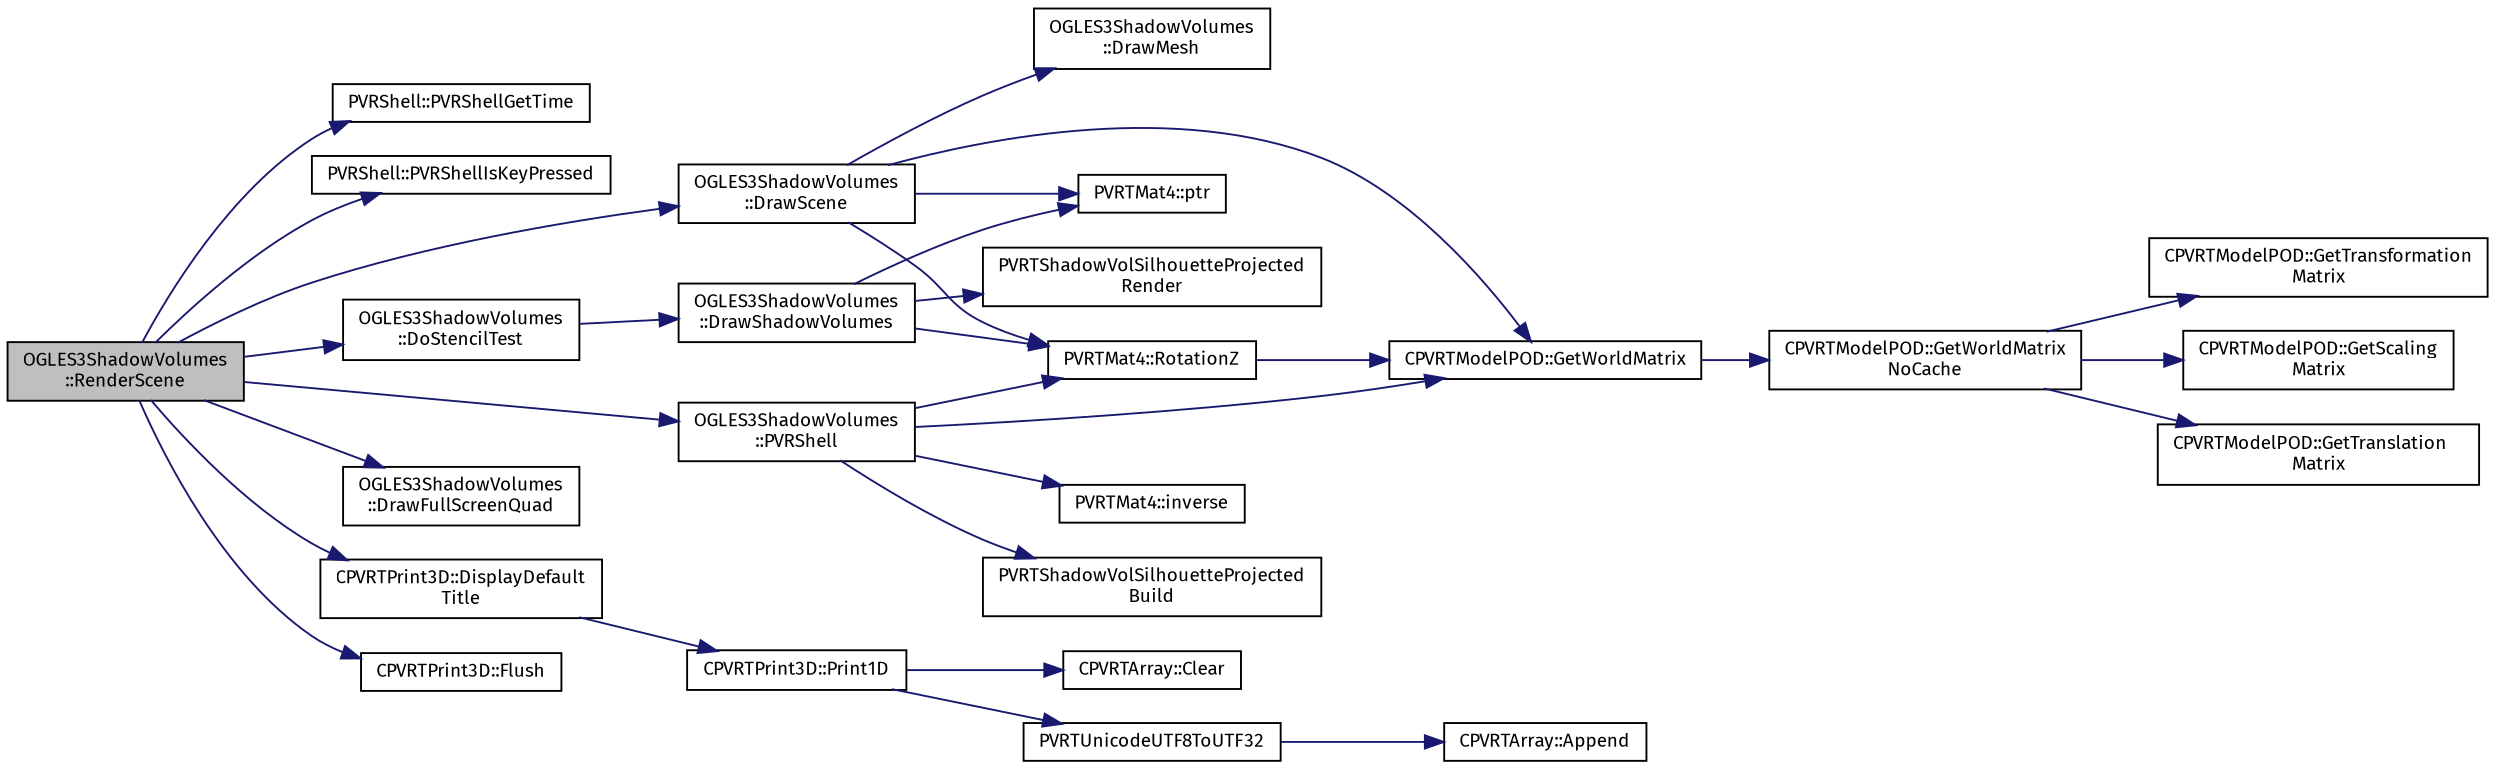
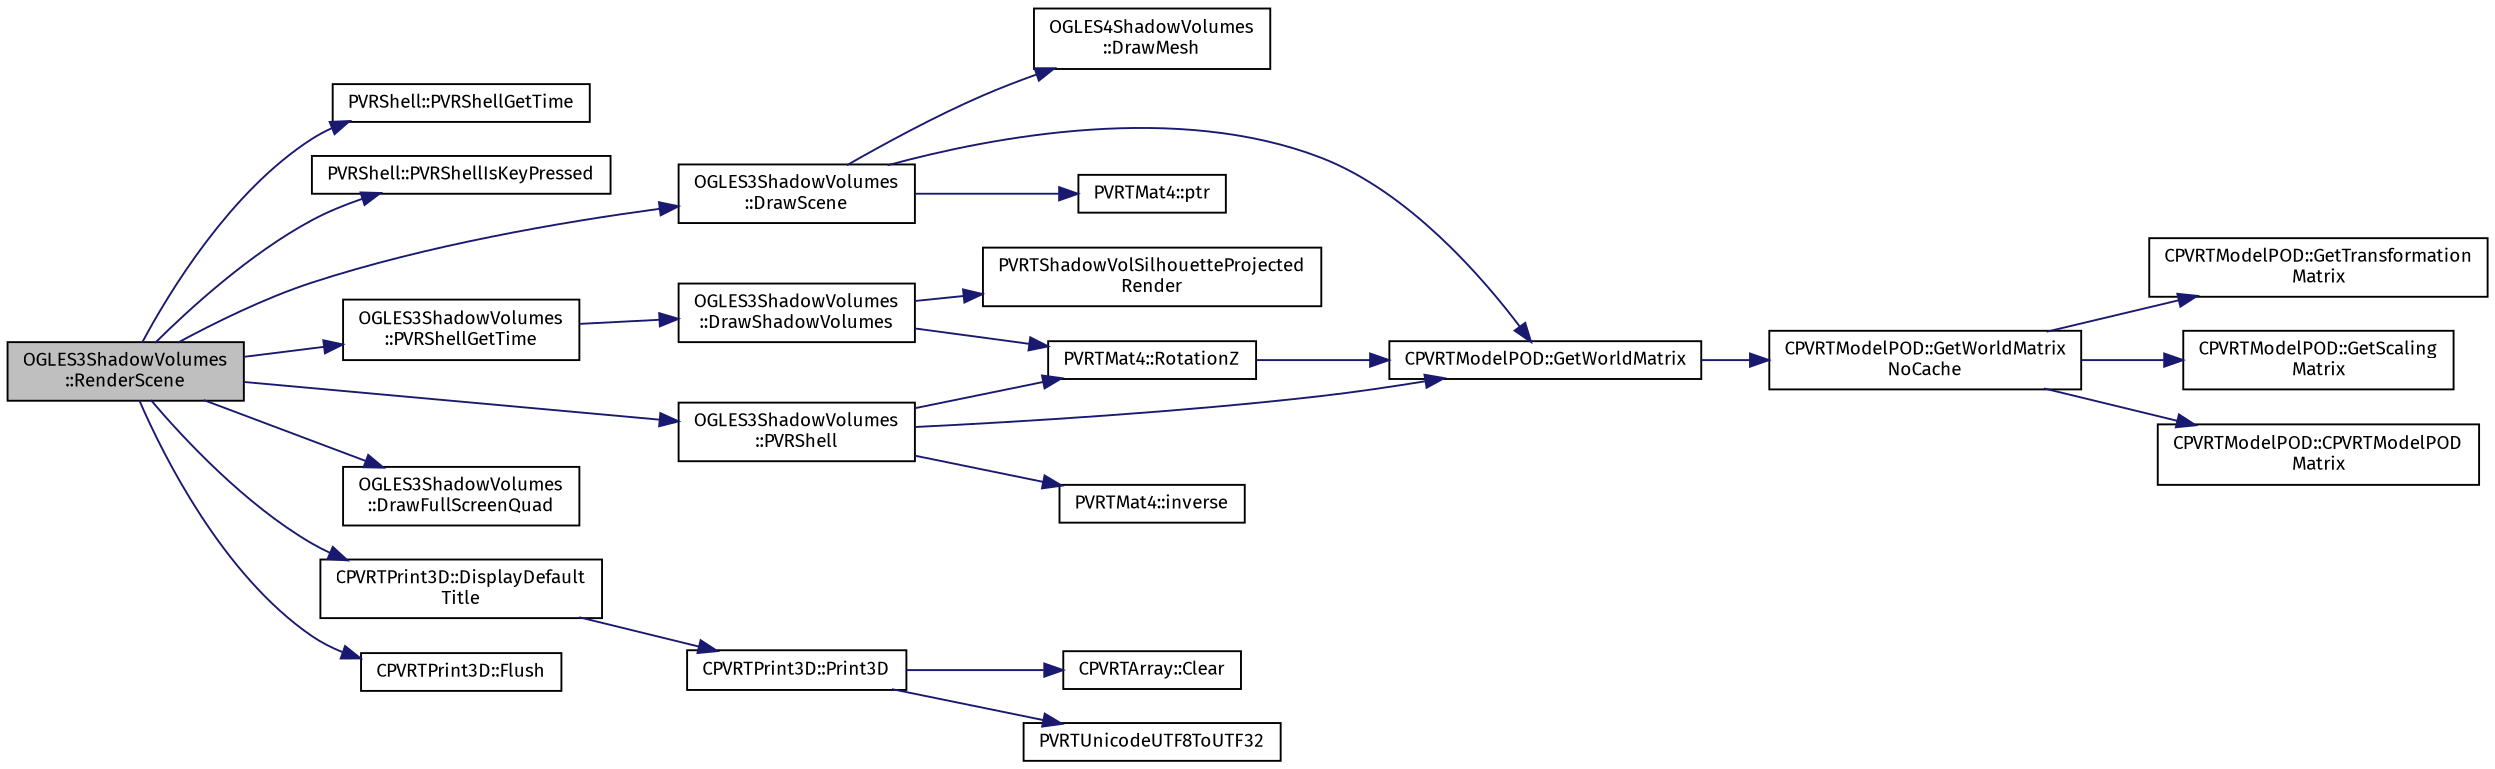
(1152, 39) -> (1152, 39)
(954, 240) -> none
(937, 285) -> none
(461, 330) -> (461, 330)
(2318, 455) -> (2318, 455)
(1152, 587) -> none
(797, 670) -> (797, 670)
(1545, 742) -> none
